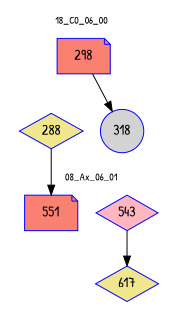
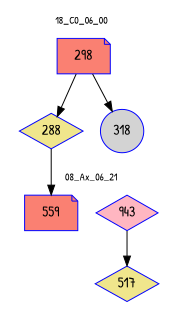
none -> (69, 91)
(92, 178) -> (92, 178)
(51, 213) -> (51, 213)
(127, 213) -> (127, 213)
(127, 284) -> (127, 284)
